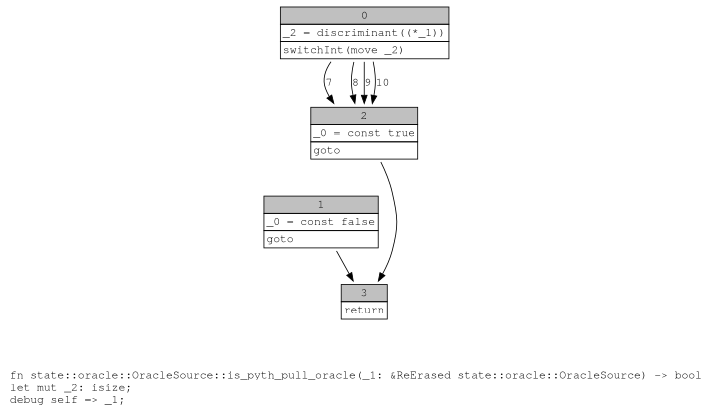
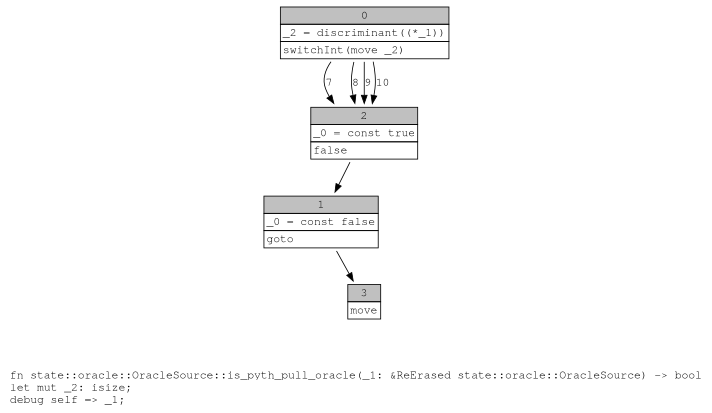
(327, 150) -> (331, 150)
(397, 218) -> (344, 173)
(364, 310) -> (364, 310)
